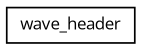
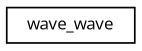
(71, 25) -> (71, 25)
